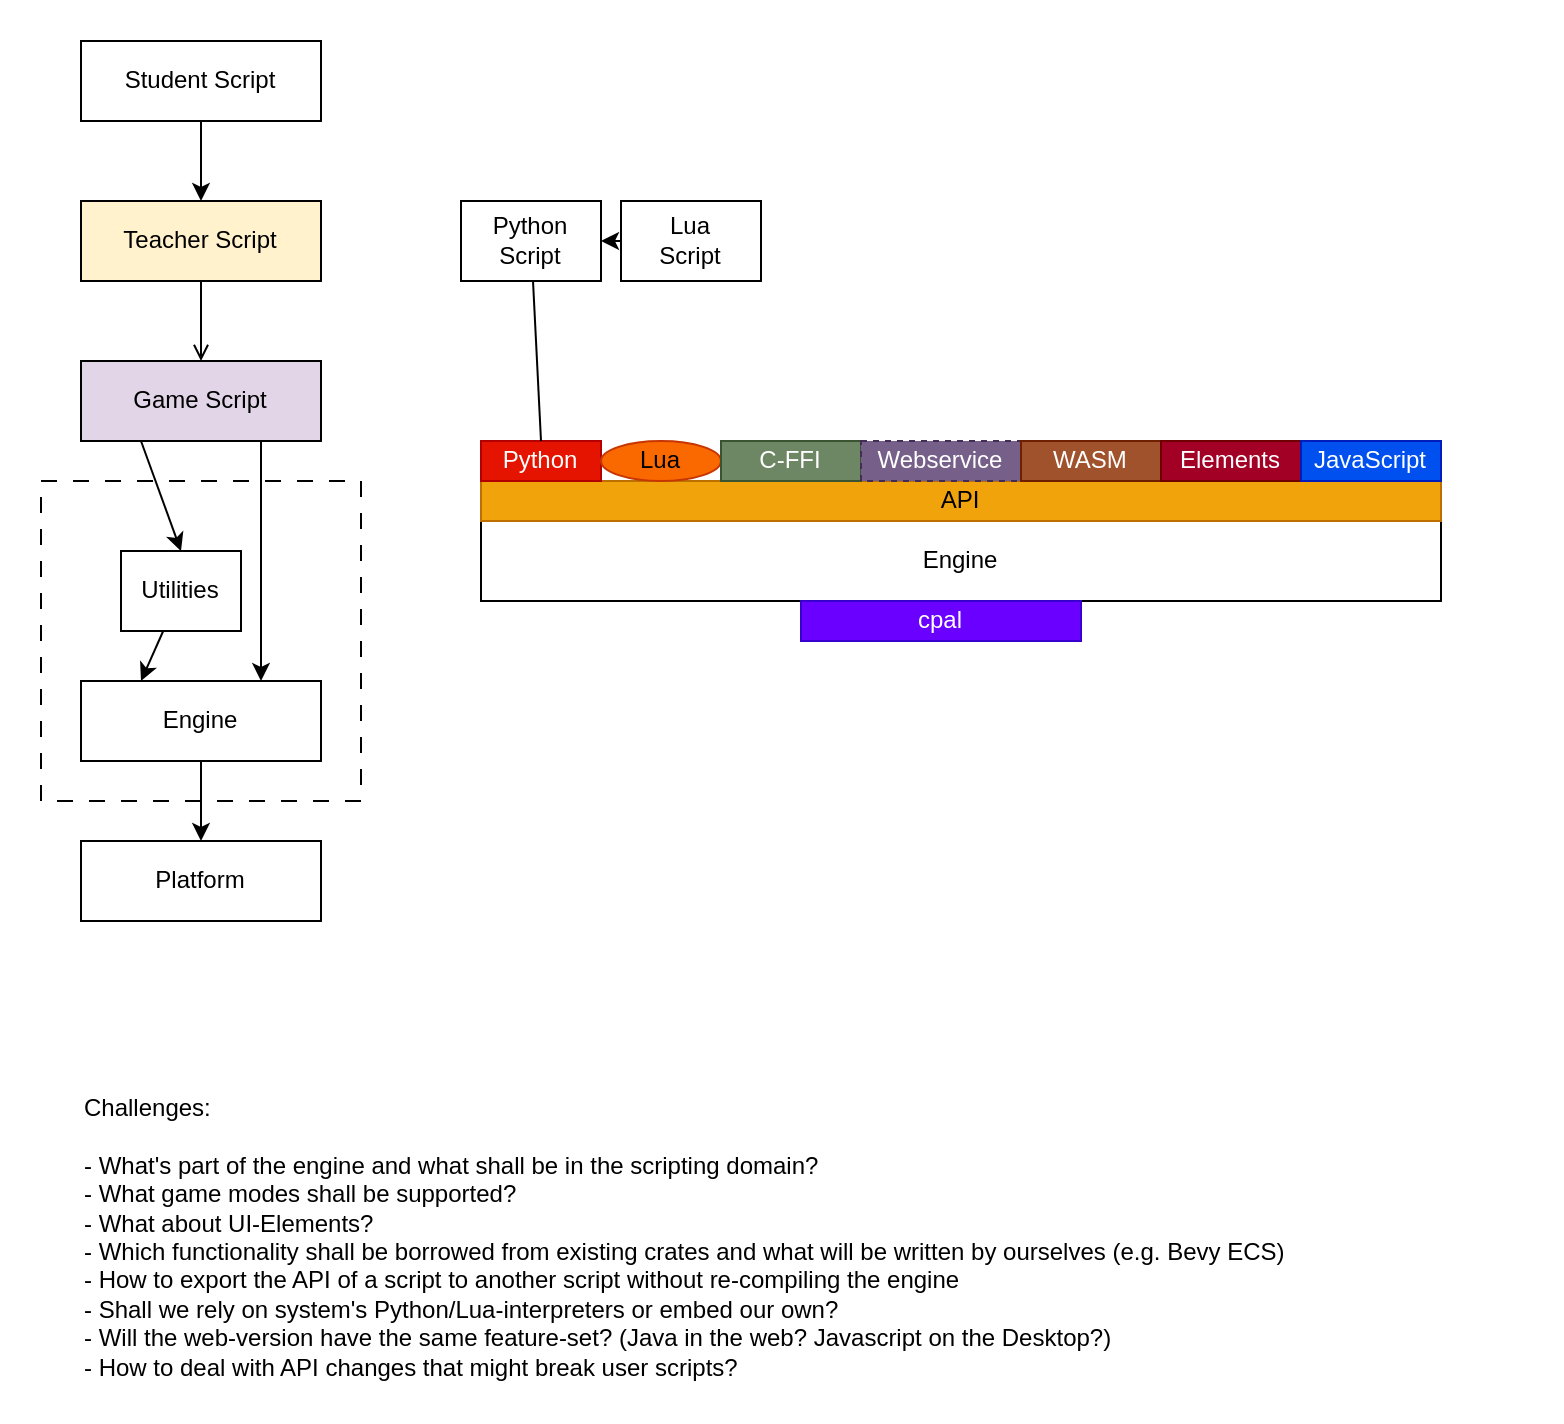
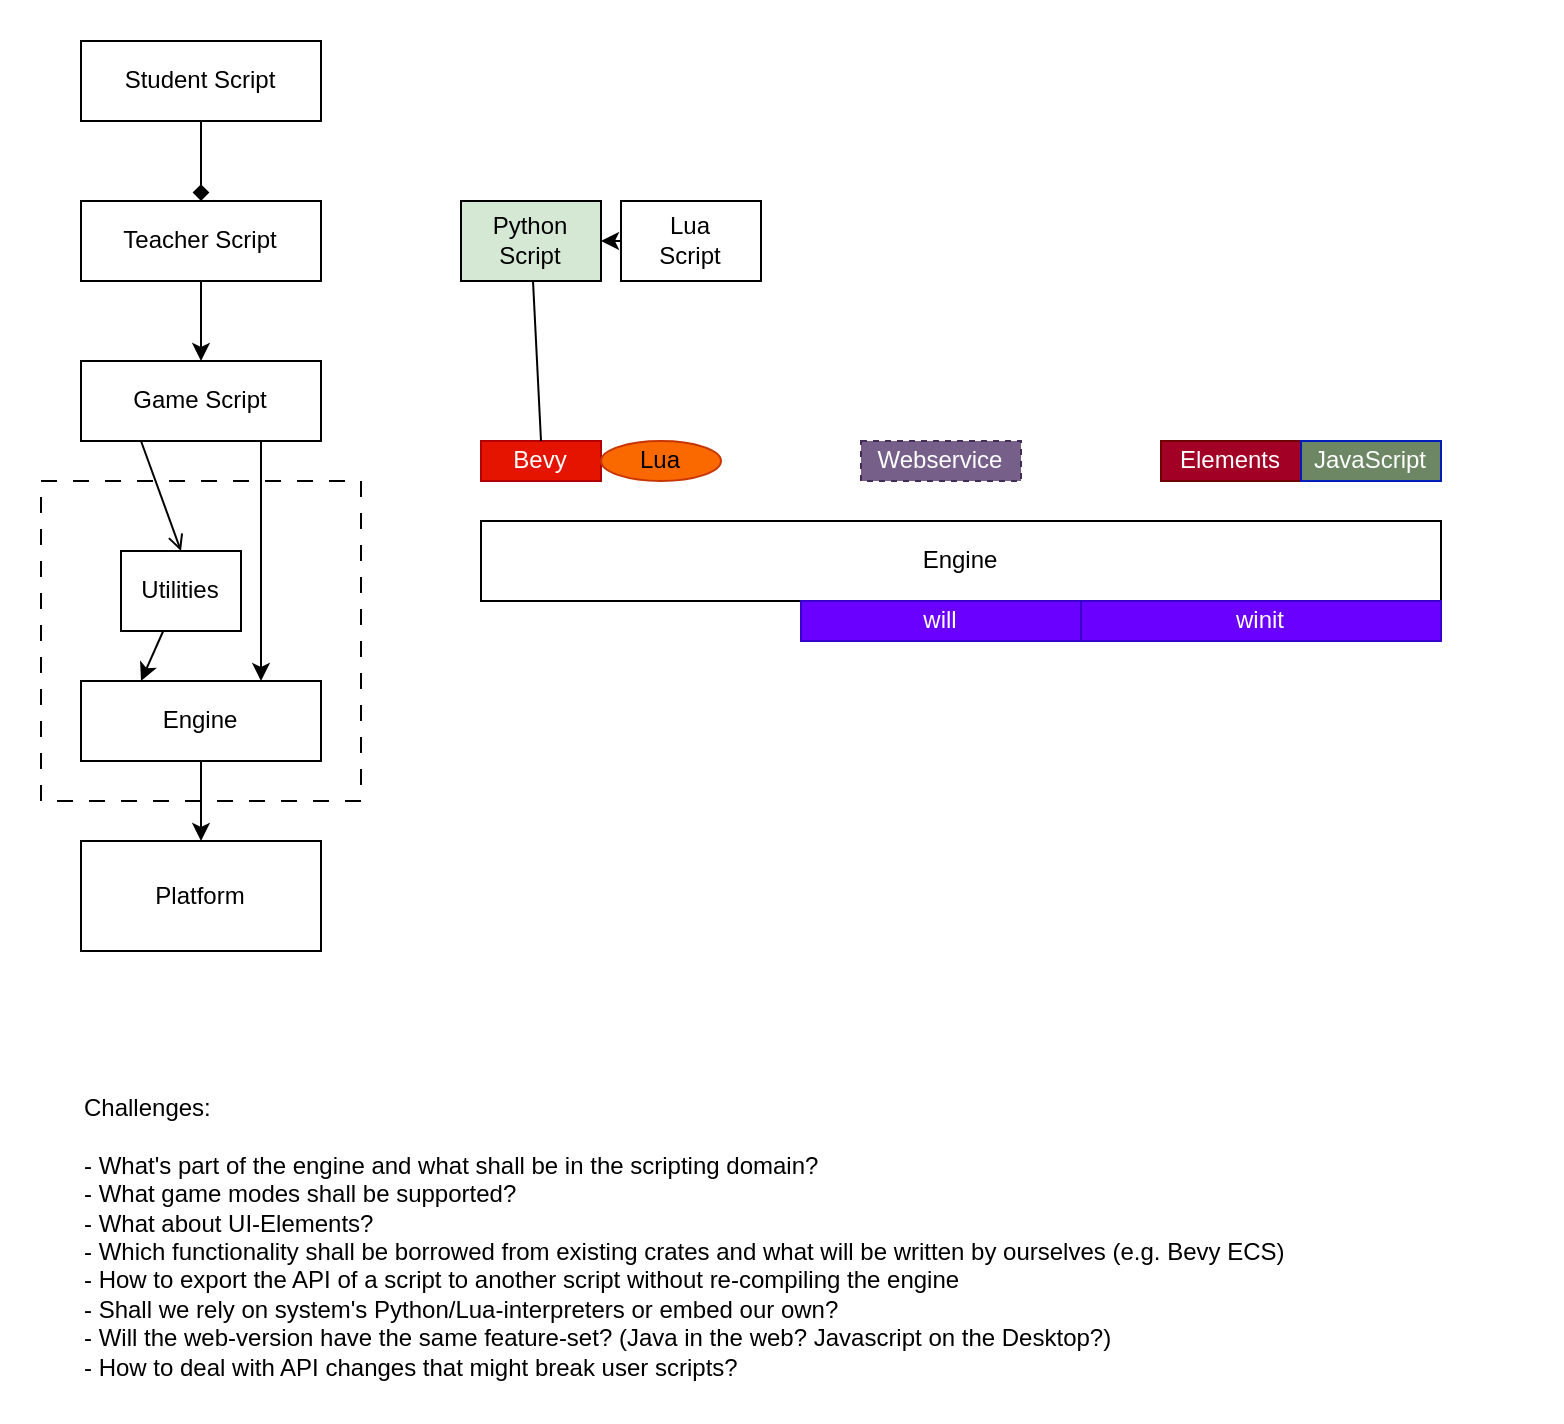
(201, 186) -> (201, 185)
(201, 241) -> (201, 241)
(531, 241) -> (531, 241)
(201, 348) -> (201, 346)
(201, 401) -> (201, 401)
(541, 461) -> (541, 461)
(791, 461) -> none
(1091, 461) -> none
(1371, 461) -> (1371, 461)
(961, 501) -> none
(176, 537) -> (177, 540)
(941, 621) -> (941, 621)
none -> (1261, 621)
(201, 881) -> (201, 896)
